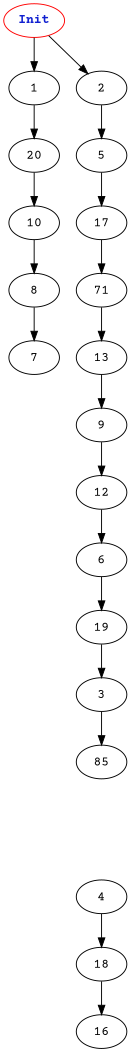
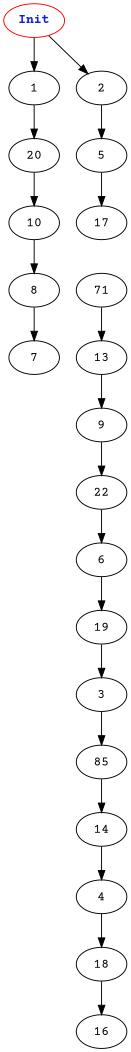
(102, 252) -> none
(102, 492) -> (102, 492)
none -> (102, 829)
